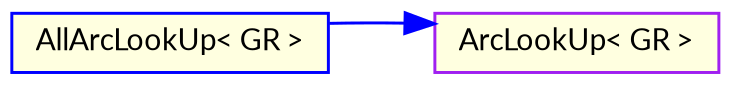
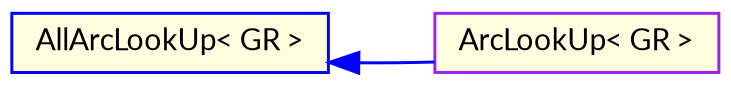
(367, 23) -> (397, 63)
